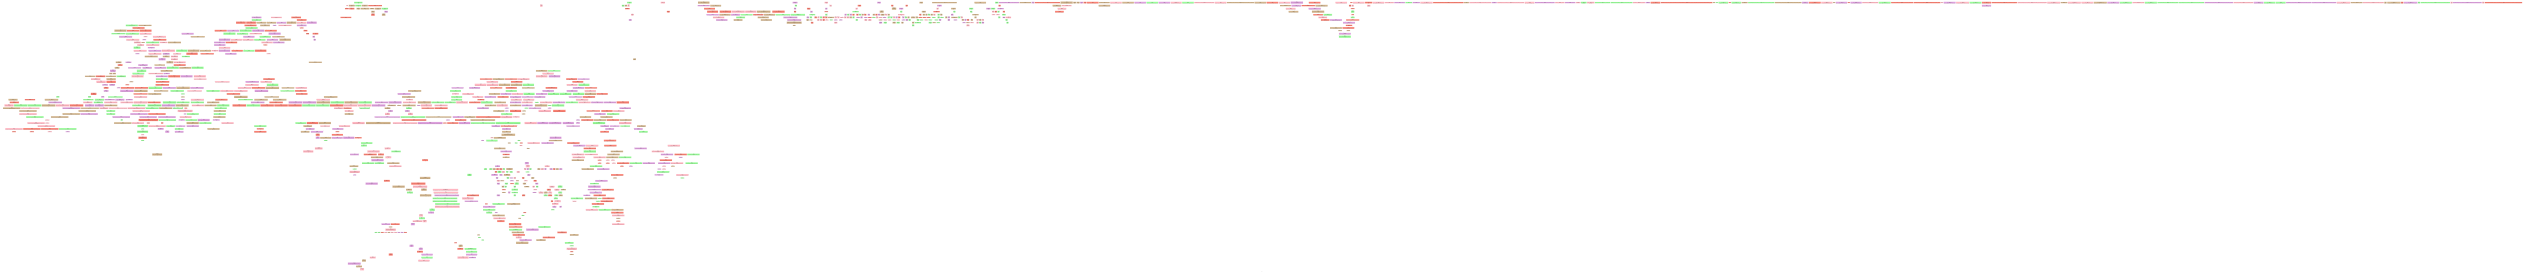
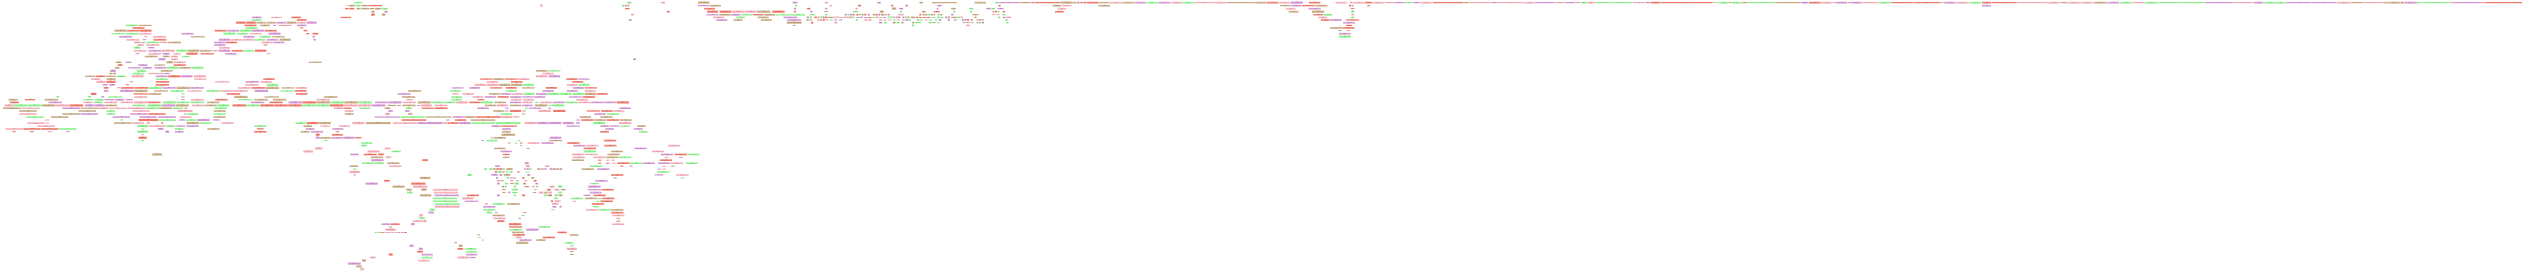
(309, 102) -> (309, 102)
